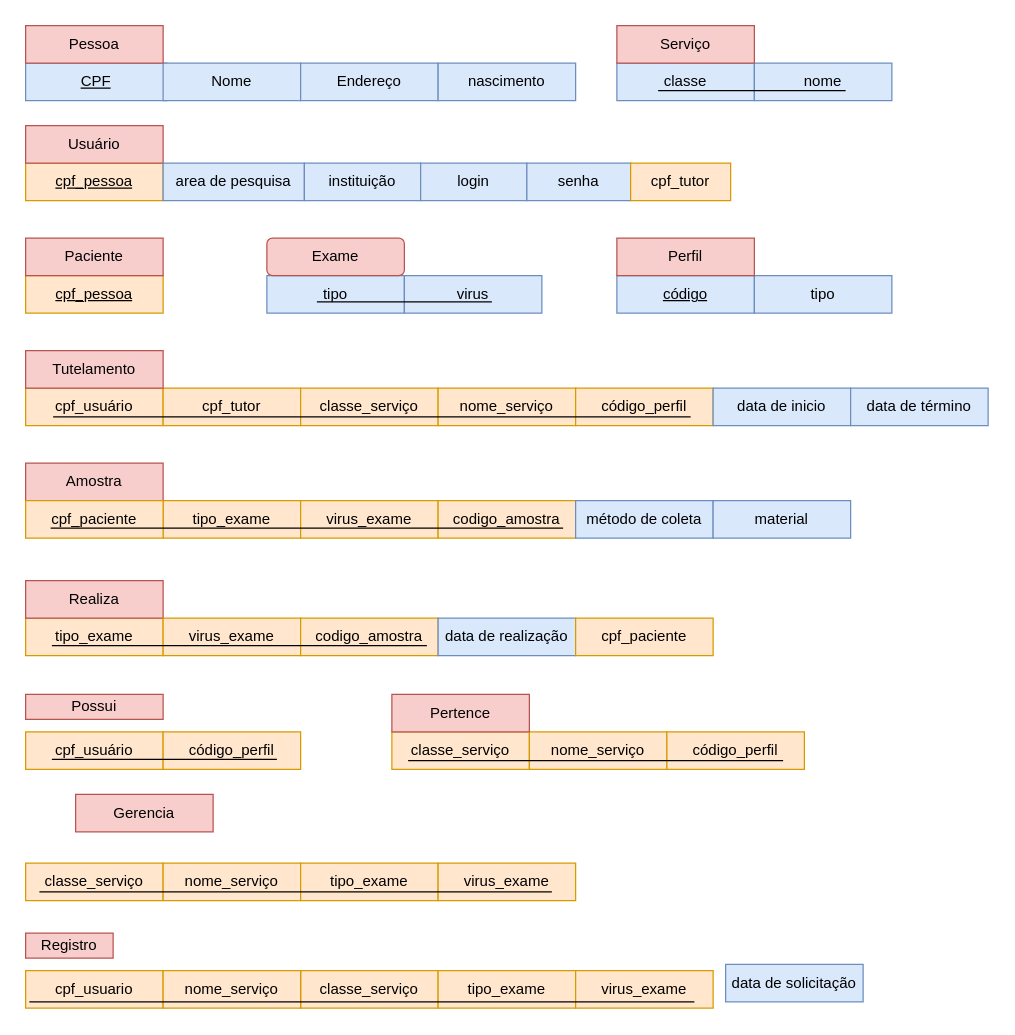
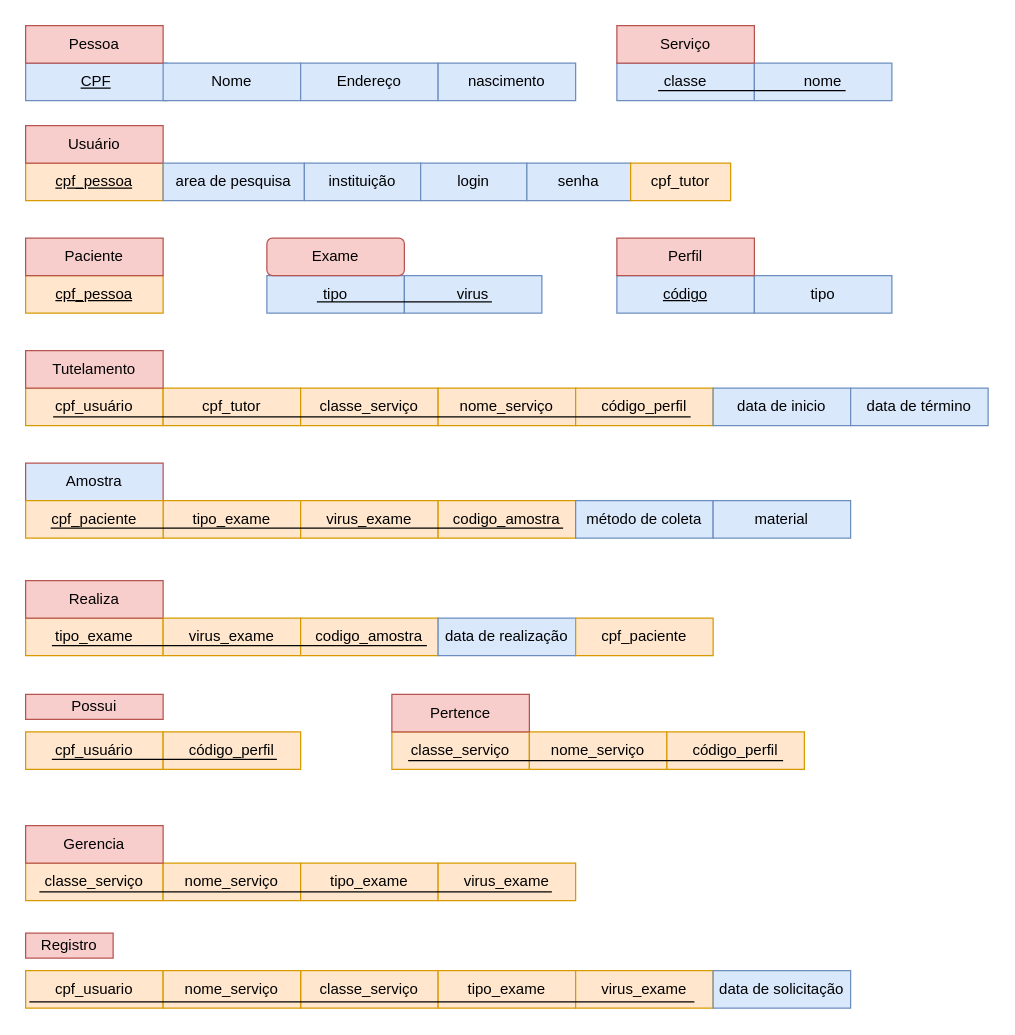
(94, 482) -> (94, 482)
(144, 813) -> (94, 844)
(794, 983) -> (782, 989)
